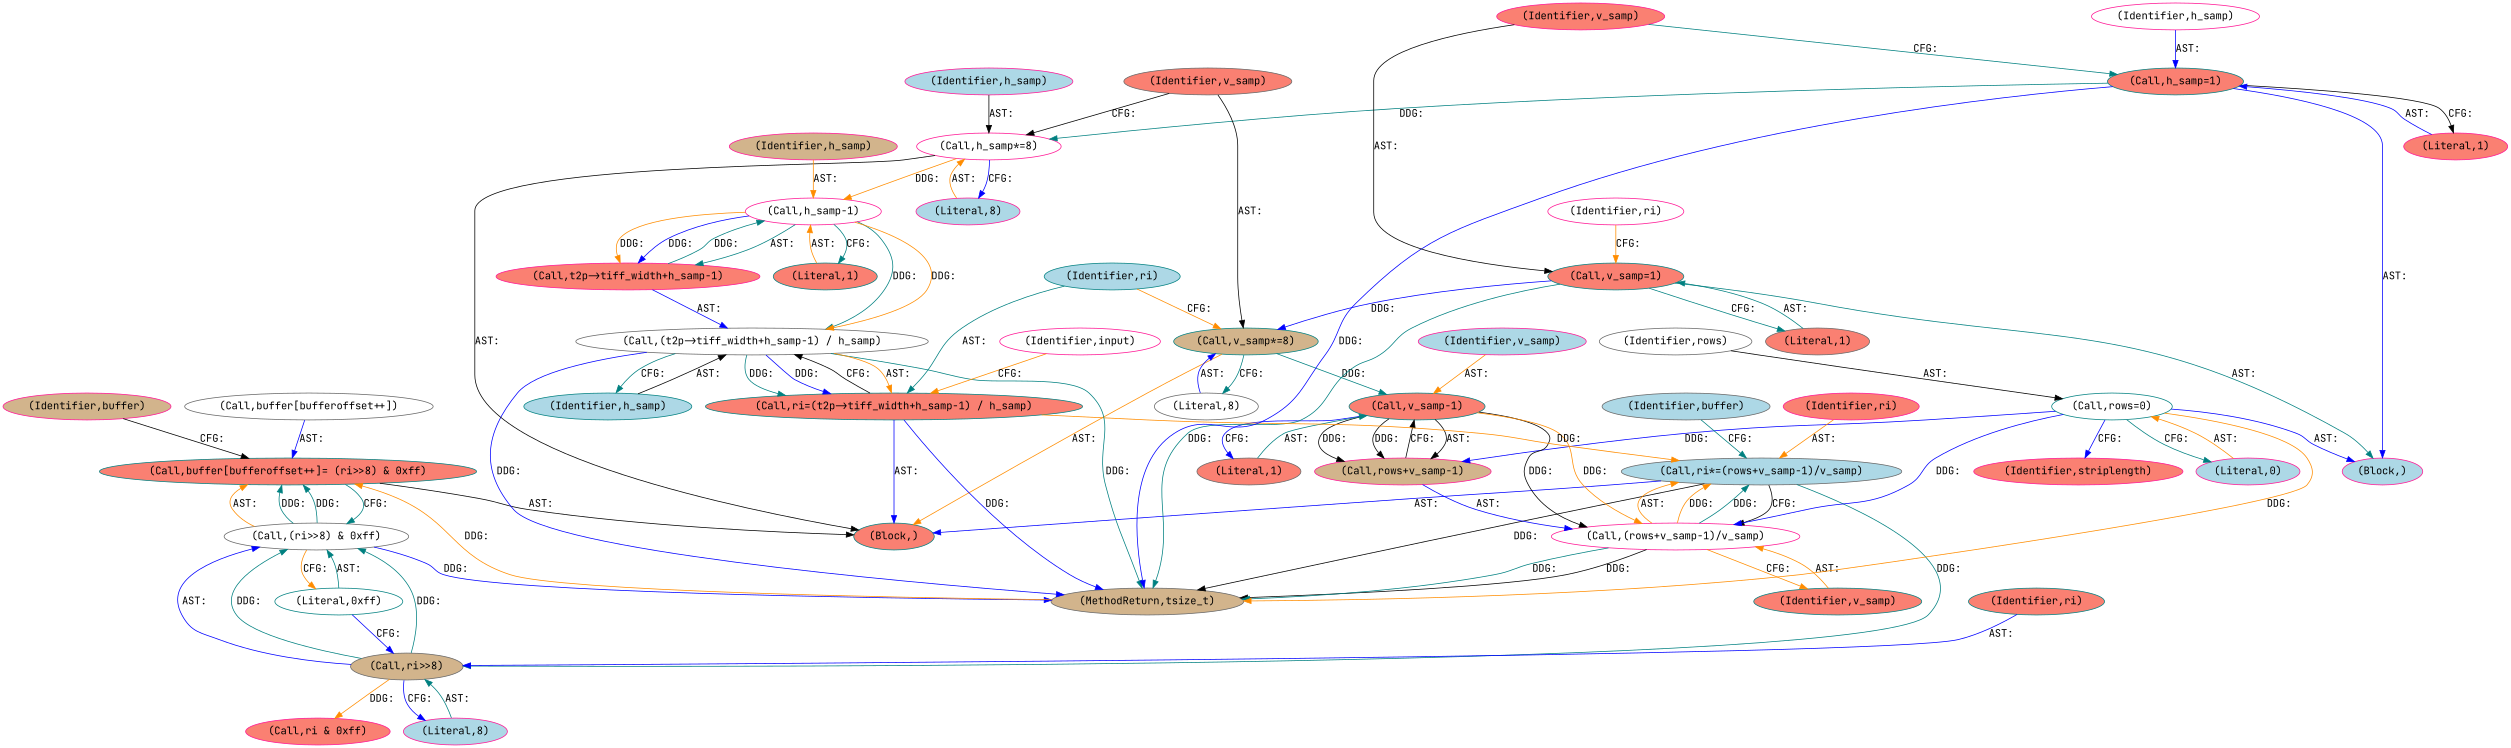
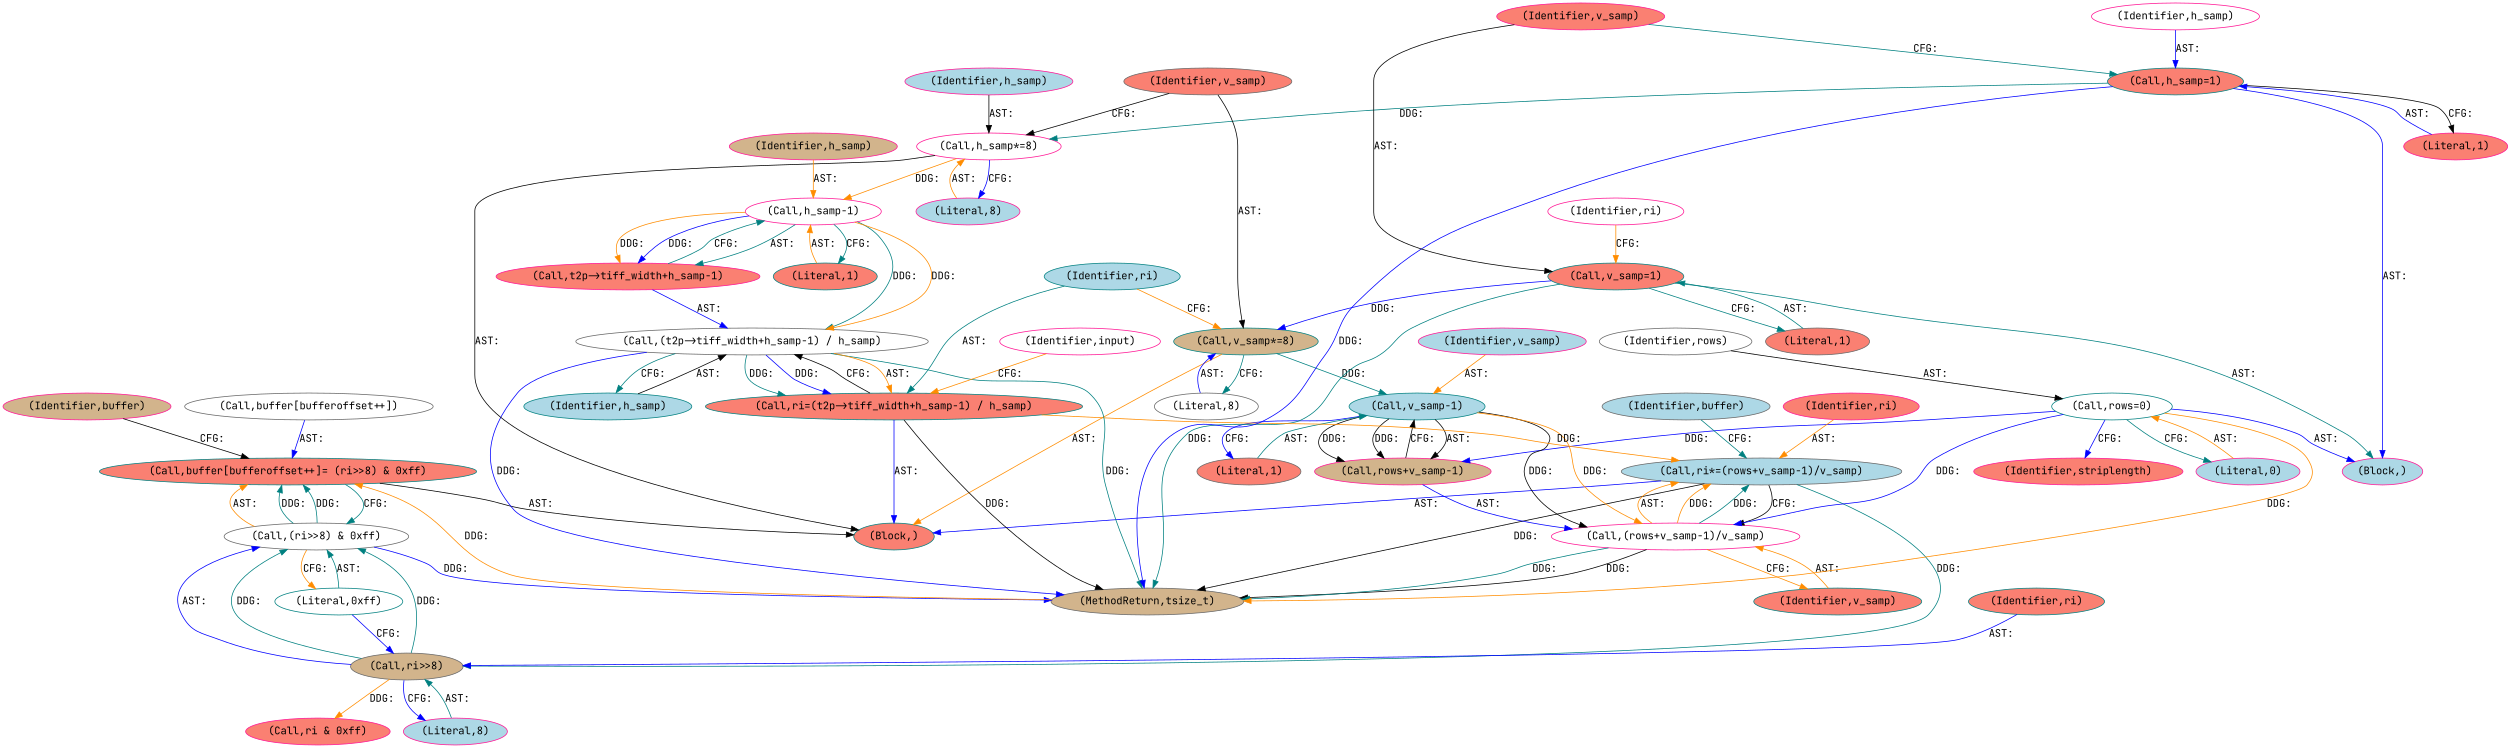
(730, 244) -> (730, 244)
(1417, 406) -> (1417, 406)
(991, 514) -> (991, 514)
